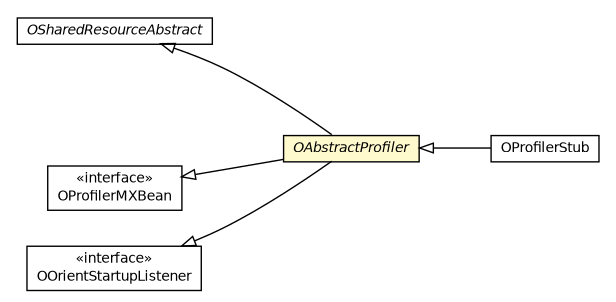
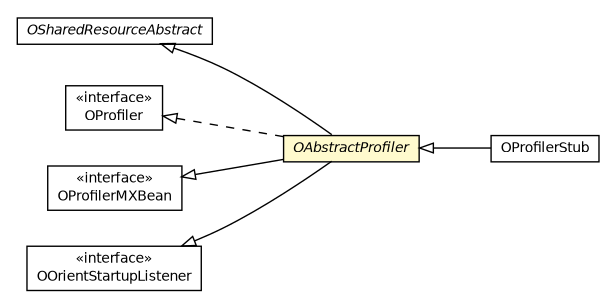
none -> (114, 108)
